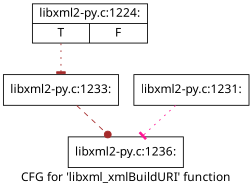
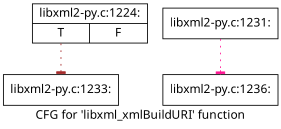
(91, 119) -> none
